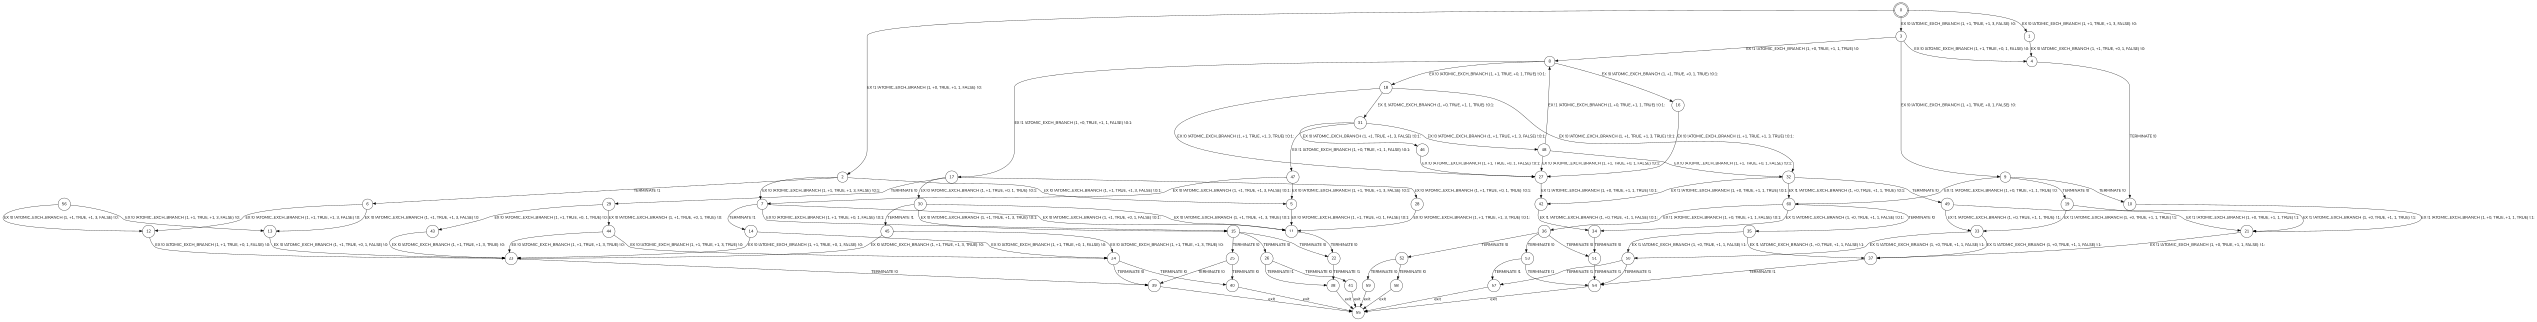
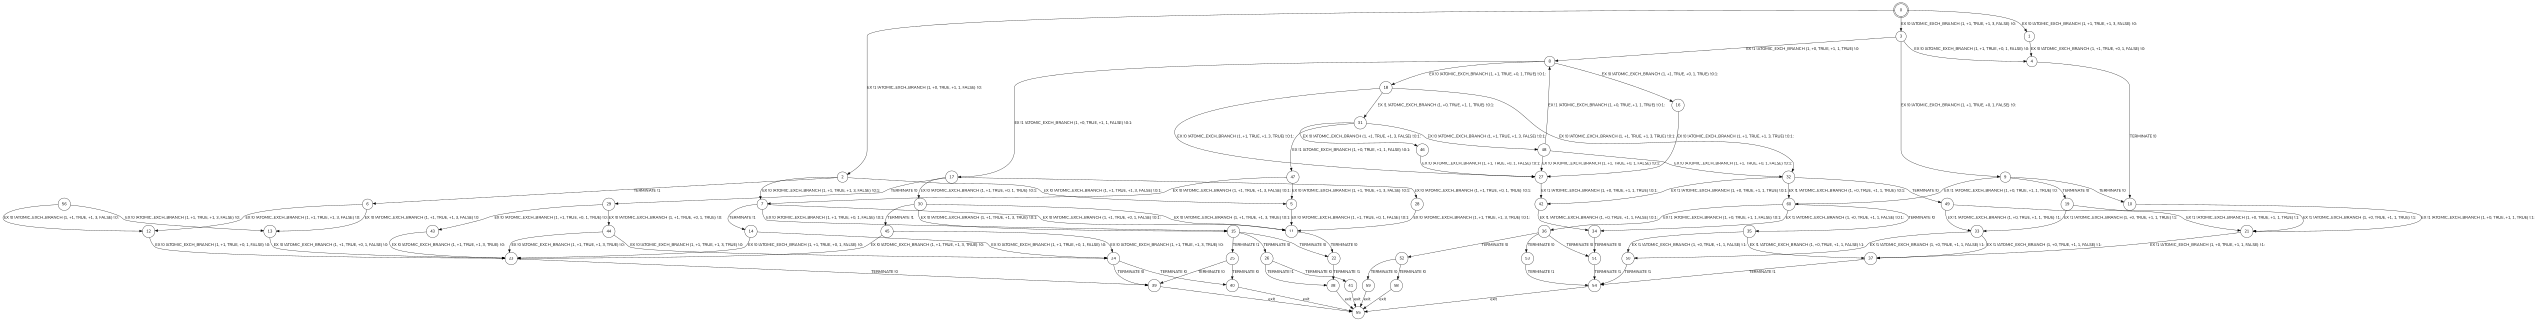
(1246, 245) -> (1246, 245)
(1494, 286) -> none
